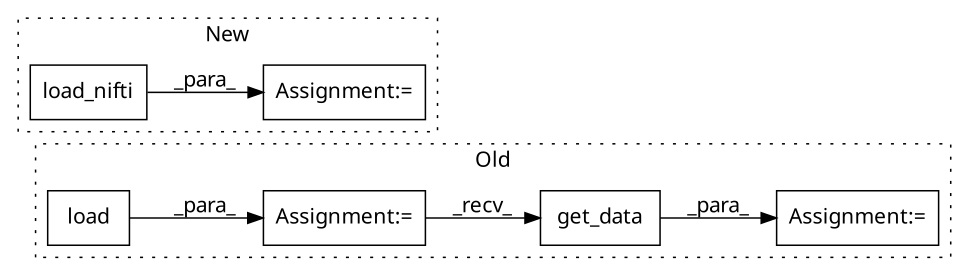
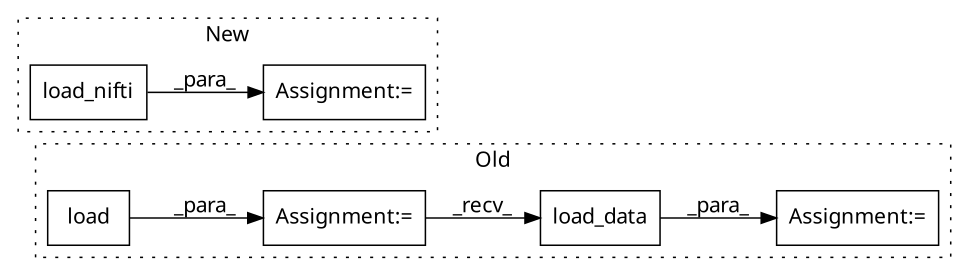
(600, 218) -> (600, 218)
